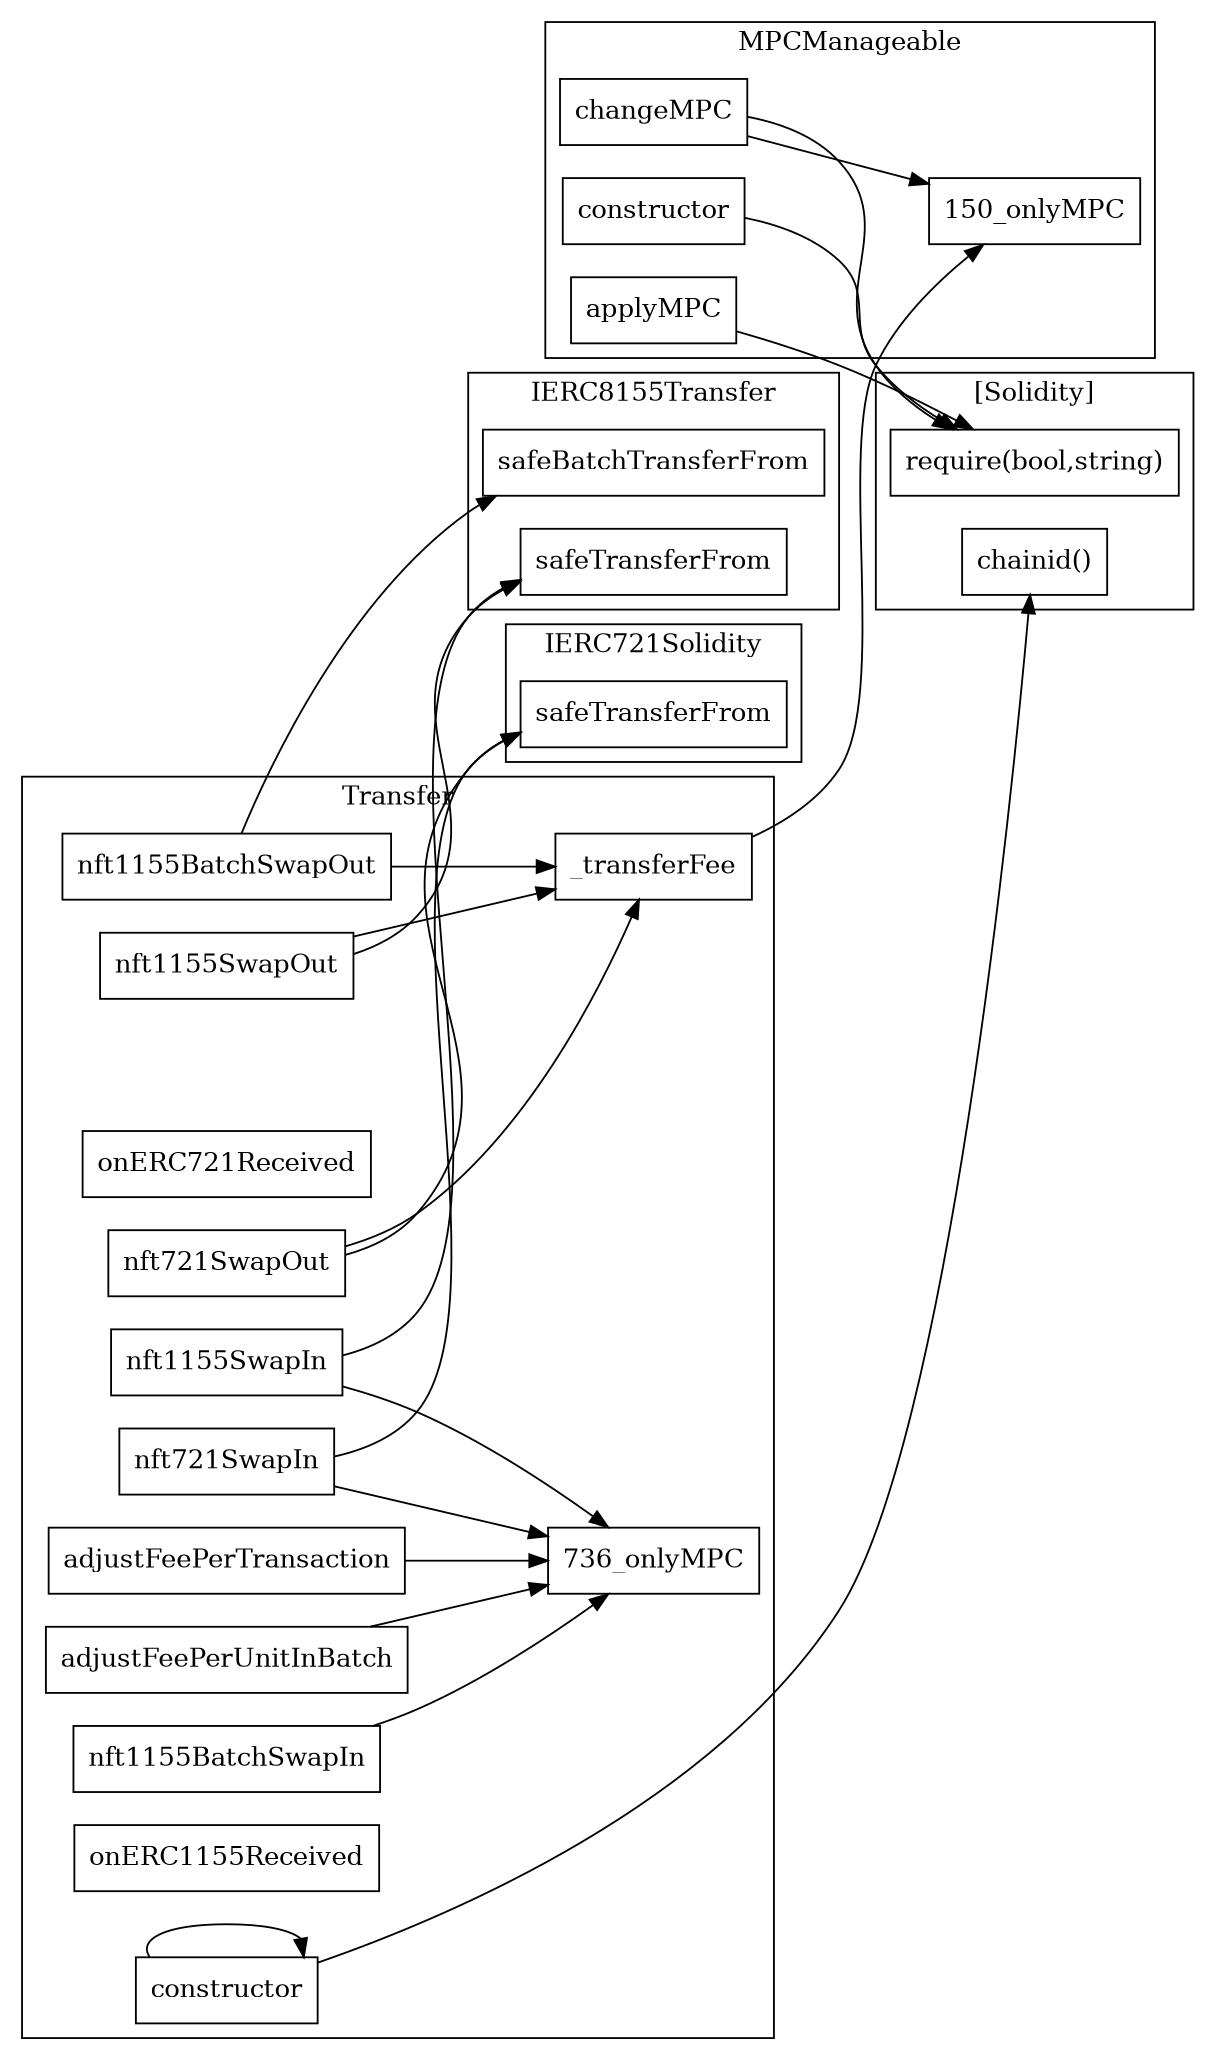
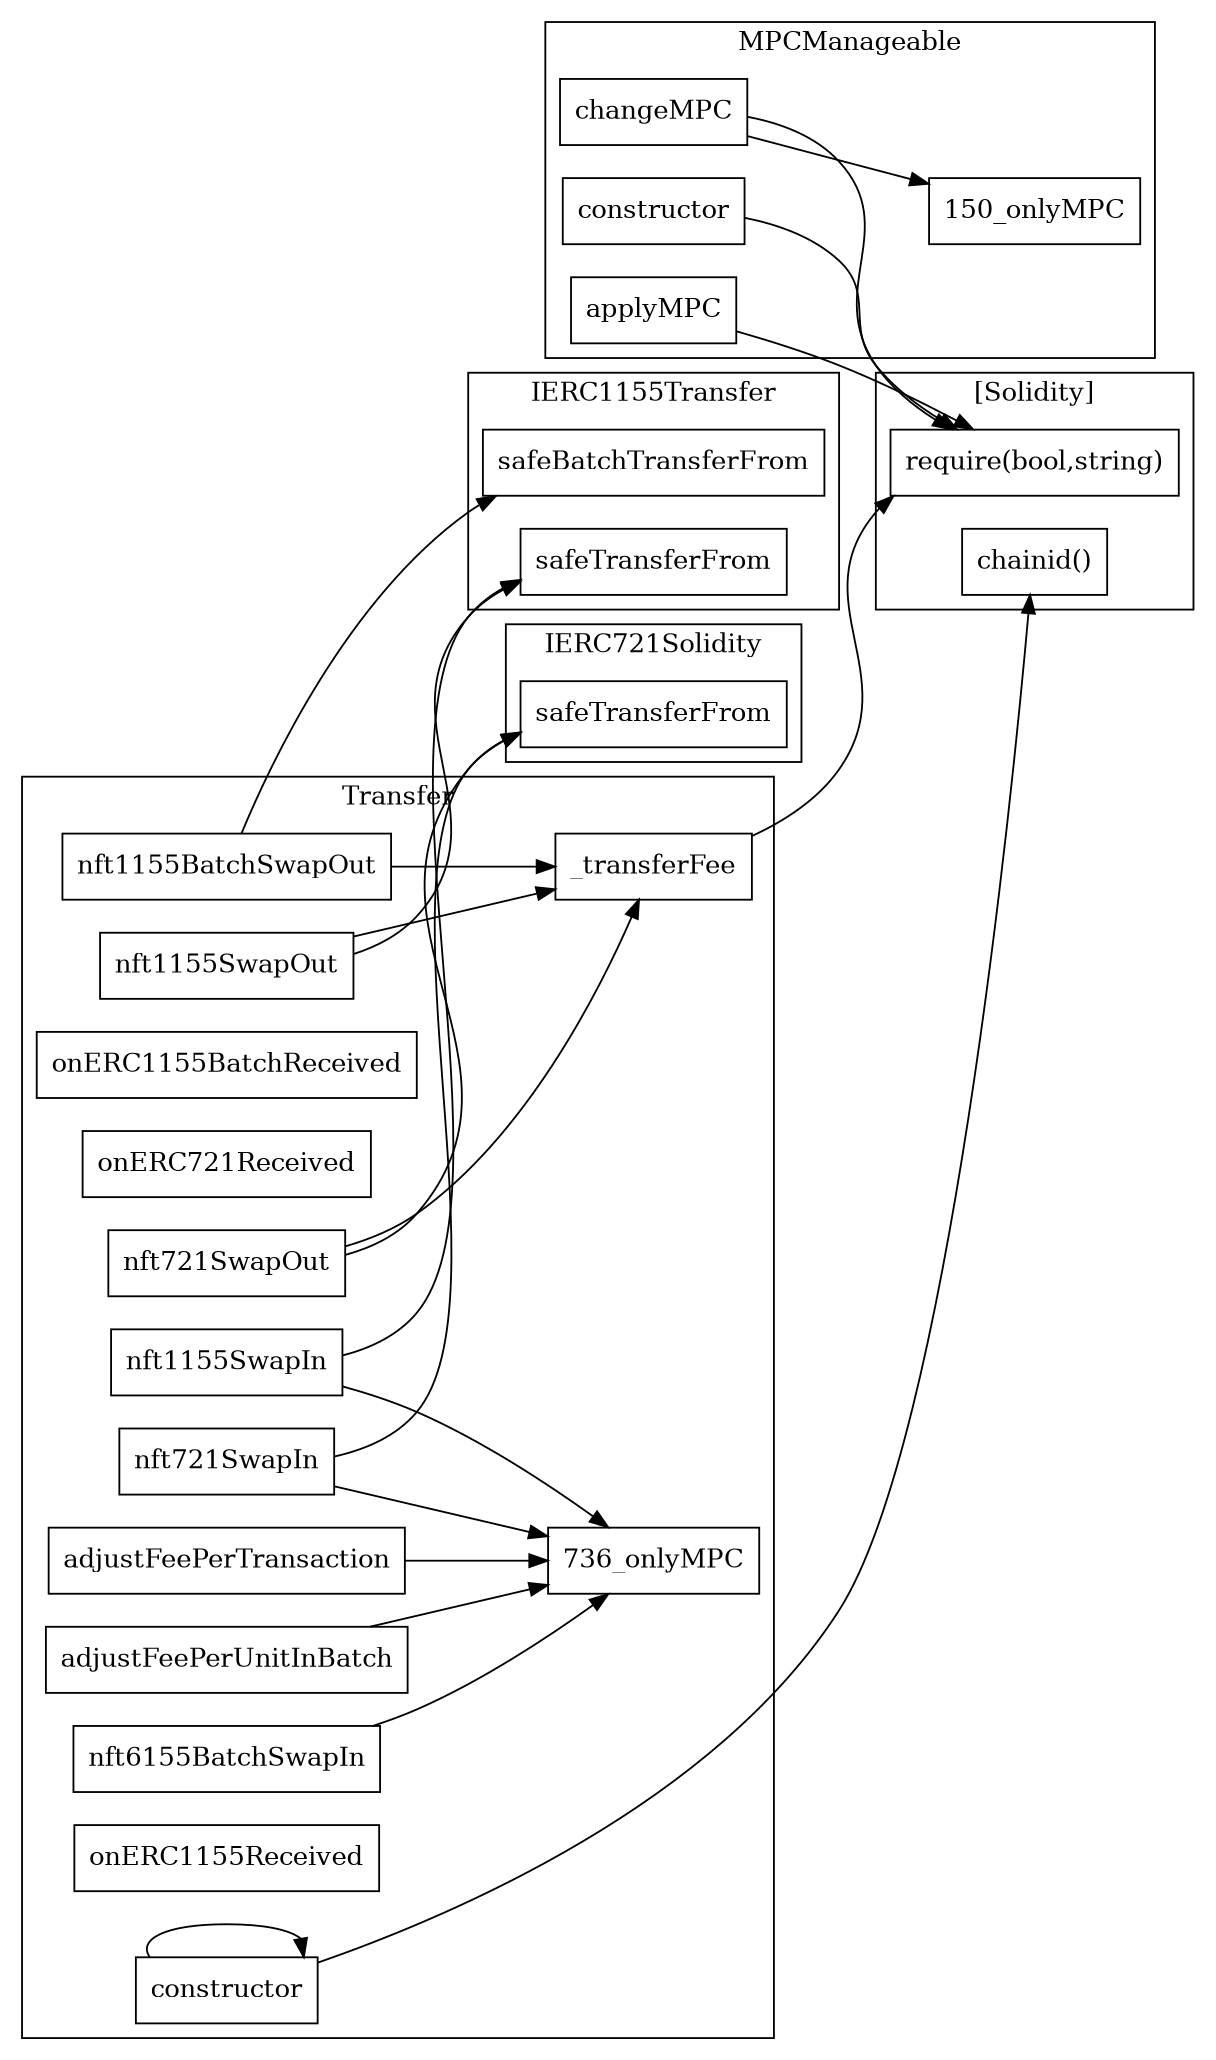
(654, 394) -> (654, 394)
(861, 552) -> (862, 692)
none -> (227, 1065)
(227, 1759) -> (227, 1759)
